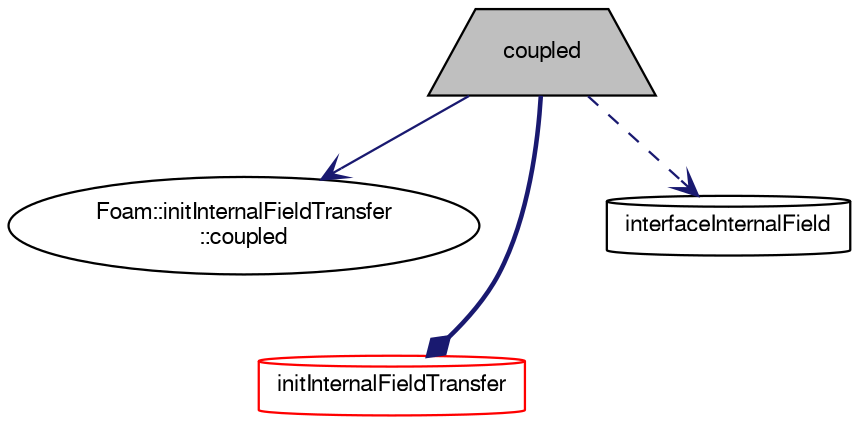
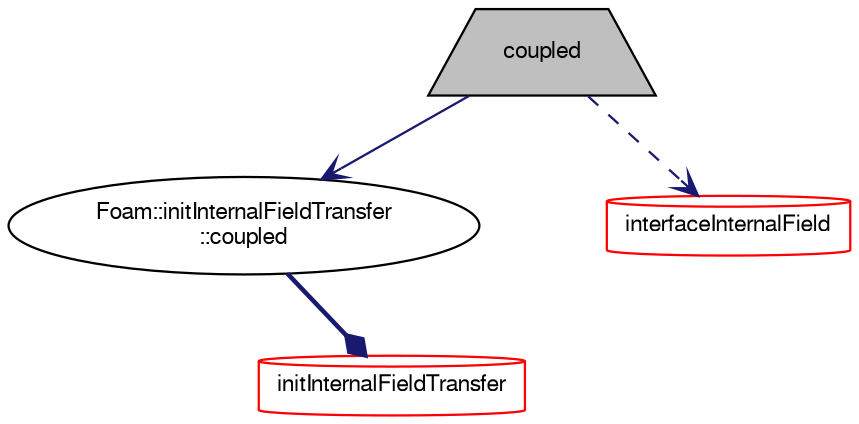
(518, 226) -> (317, 305)
(729, 226) -> (729, 226)
